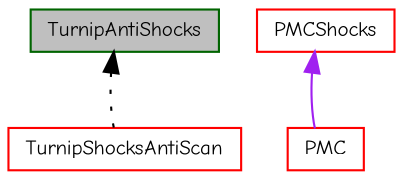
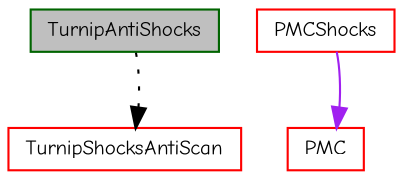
(111, 101) -> (139, 79)
(312, 101) -> (340, 79)
